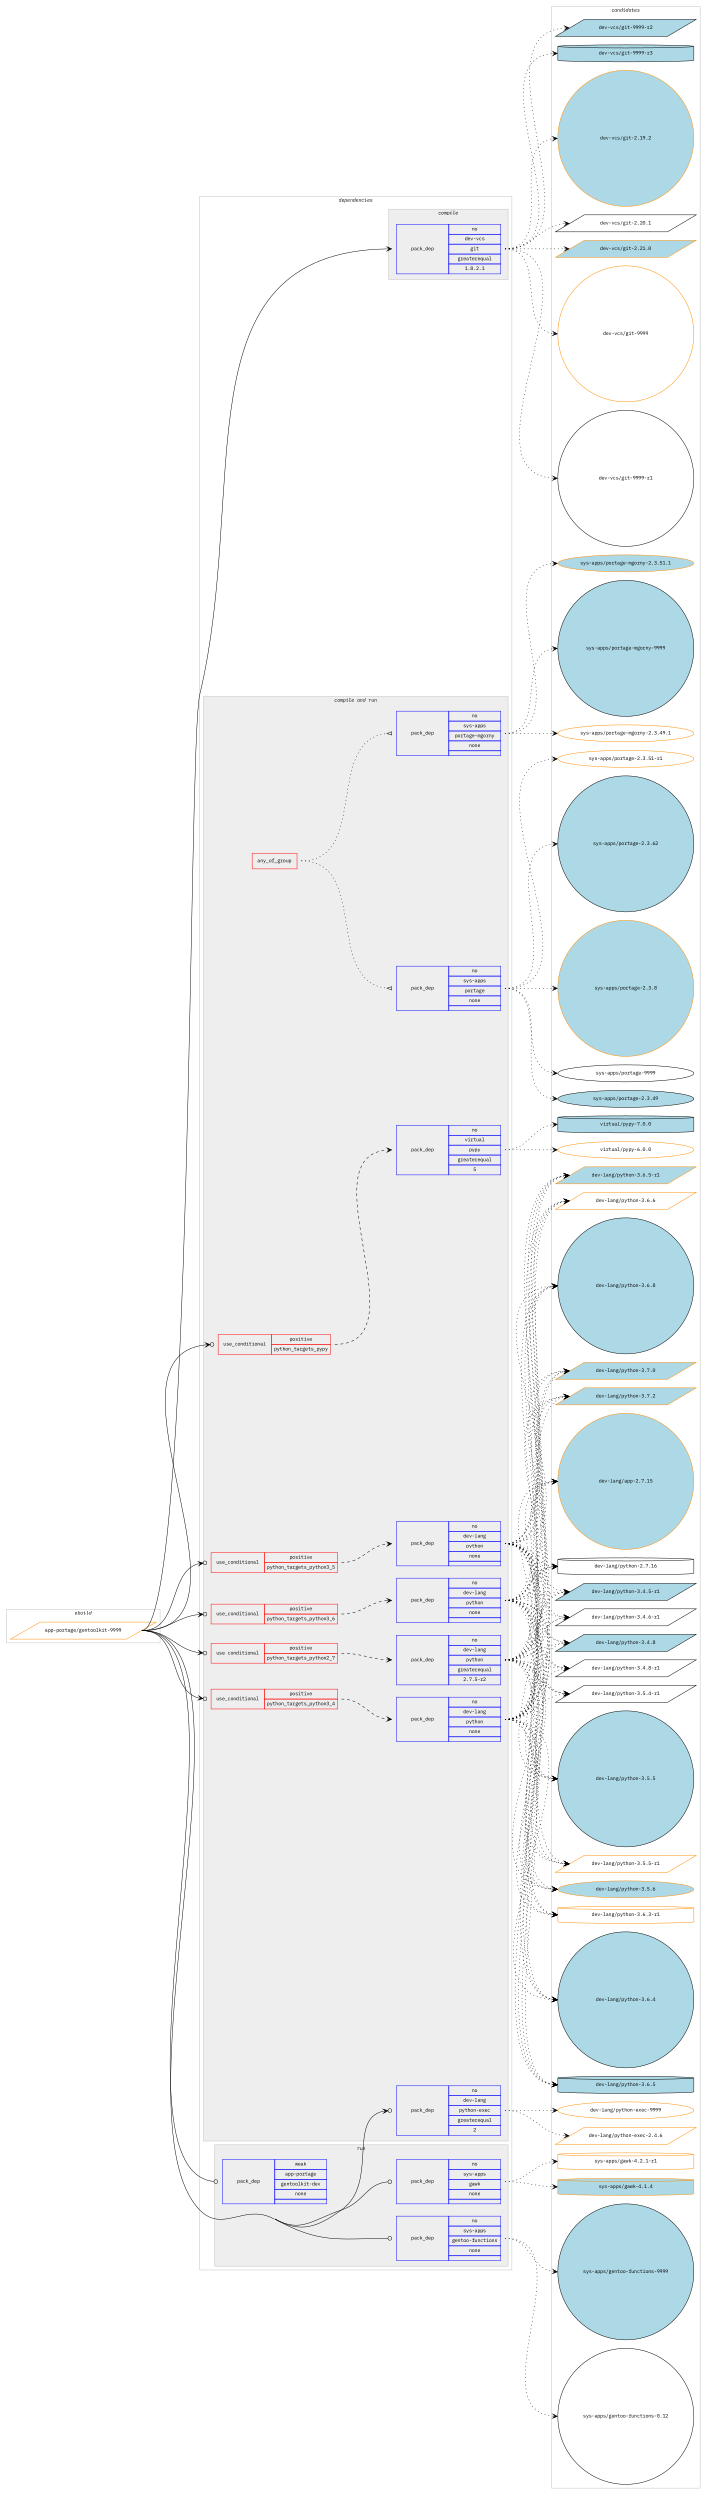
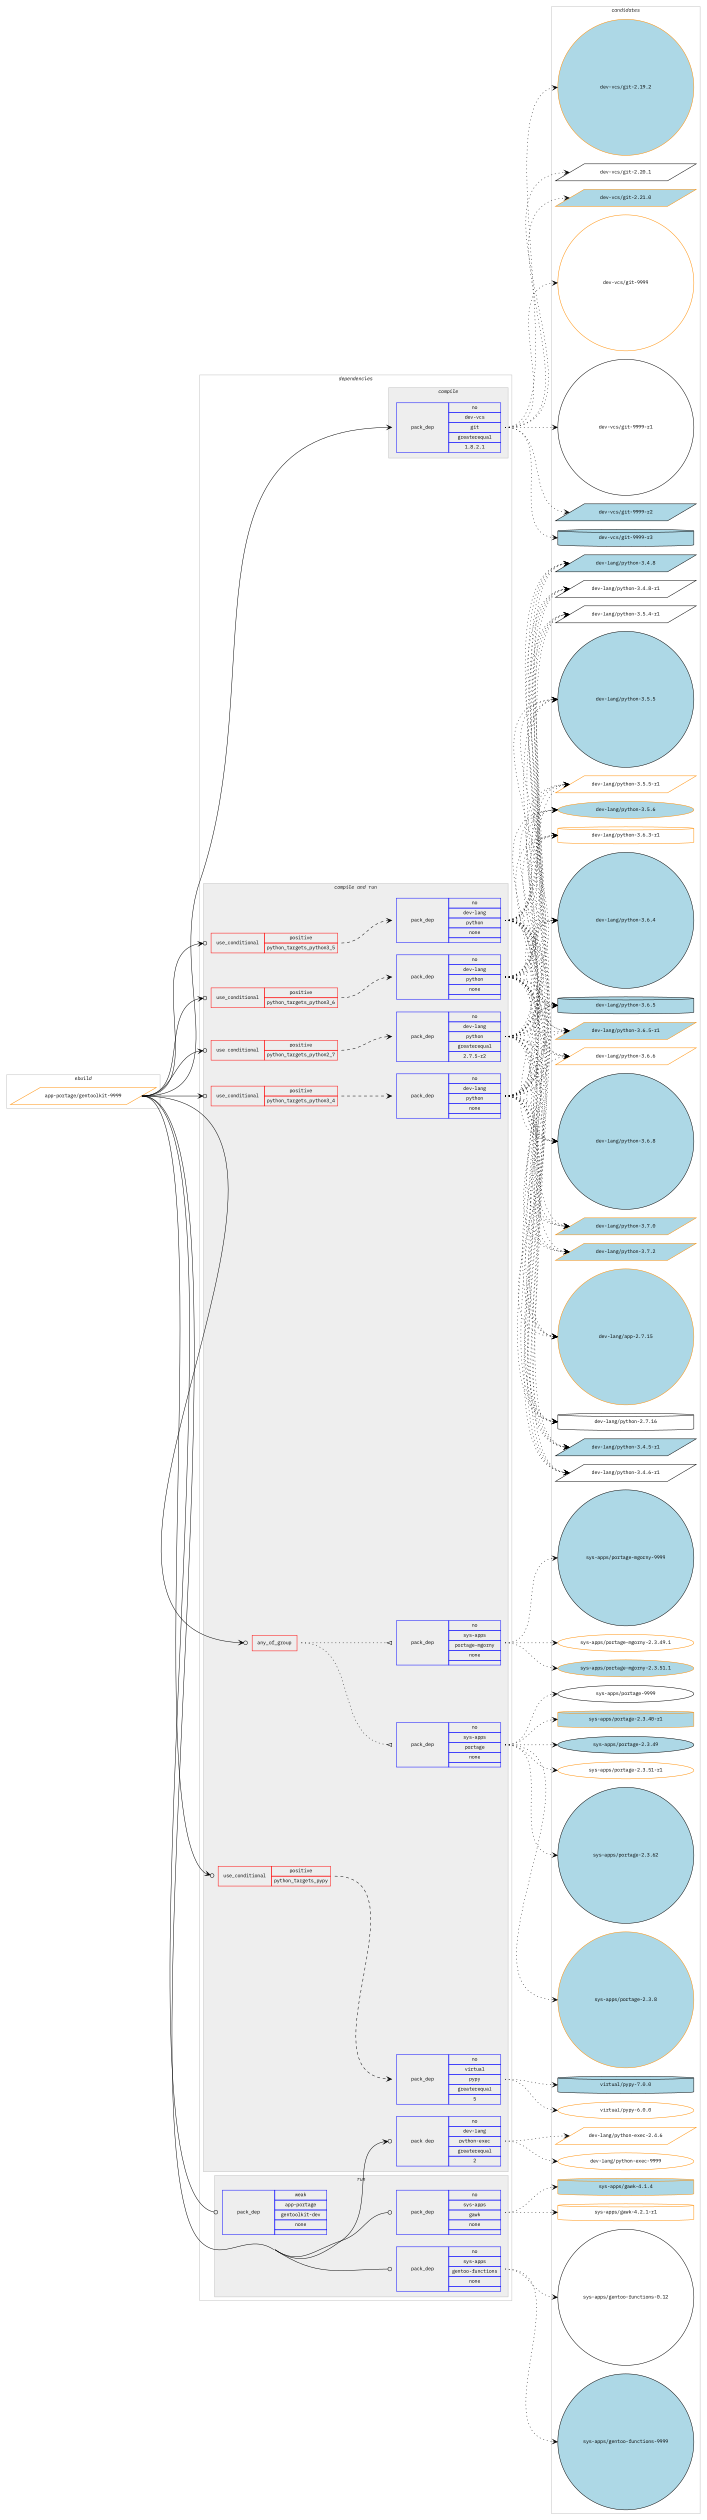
none -> (196, 1365)
none -> (626, 1719)
